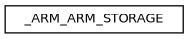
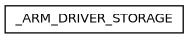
(94, 19) -> (94, 19)
